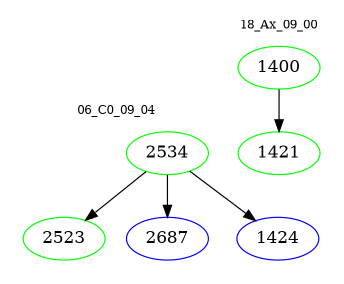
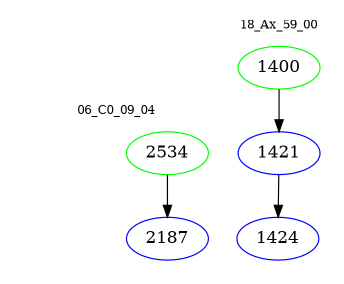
(279, 26) -> (279, 26)
(279, 153) -> (279, 153)
(211, 187) -> (279, 190)
(64, 239) -> none
(167, 239) -> (167, 239)
